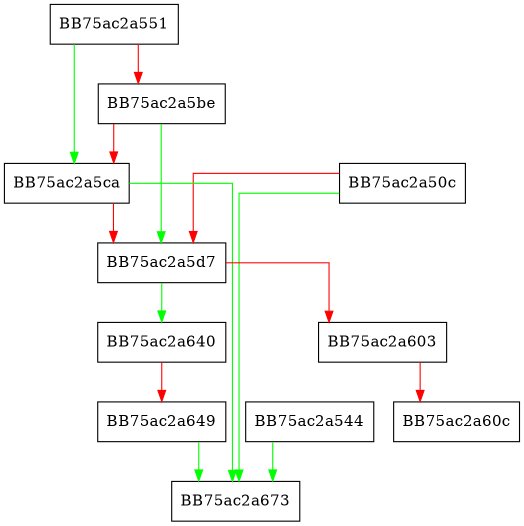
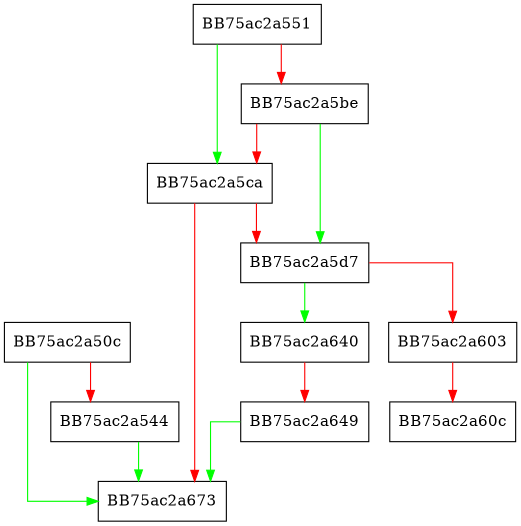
(237, 173) -> (91, 376)
(232, 275) -> (195, 337)
